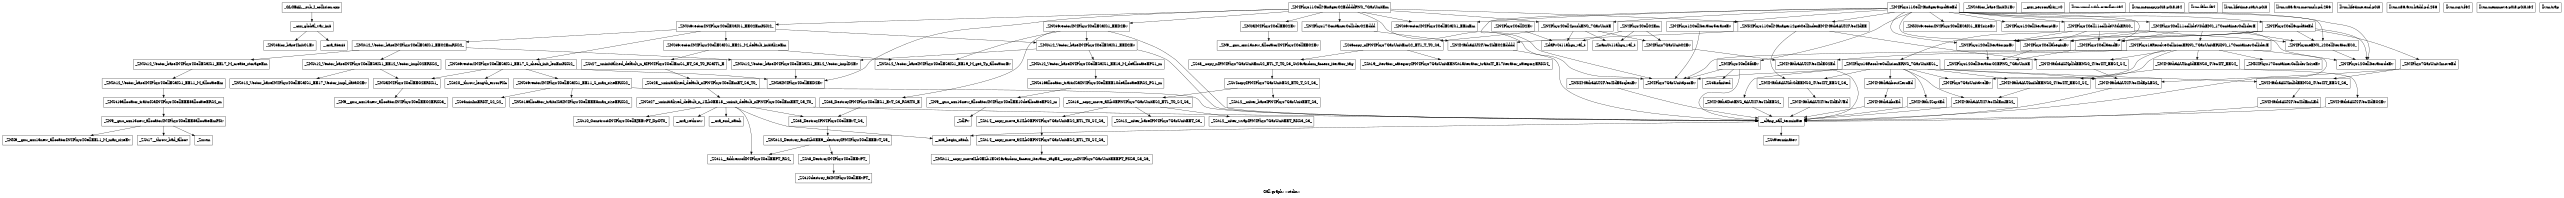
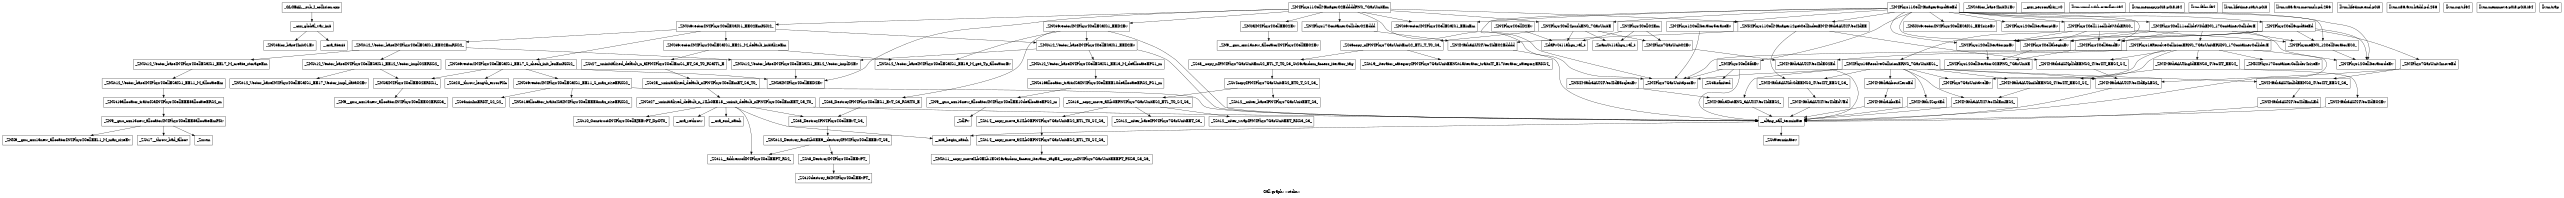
(1686, 106) -> (1672, 93)
